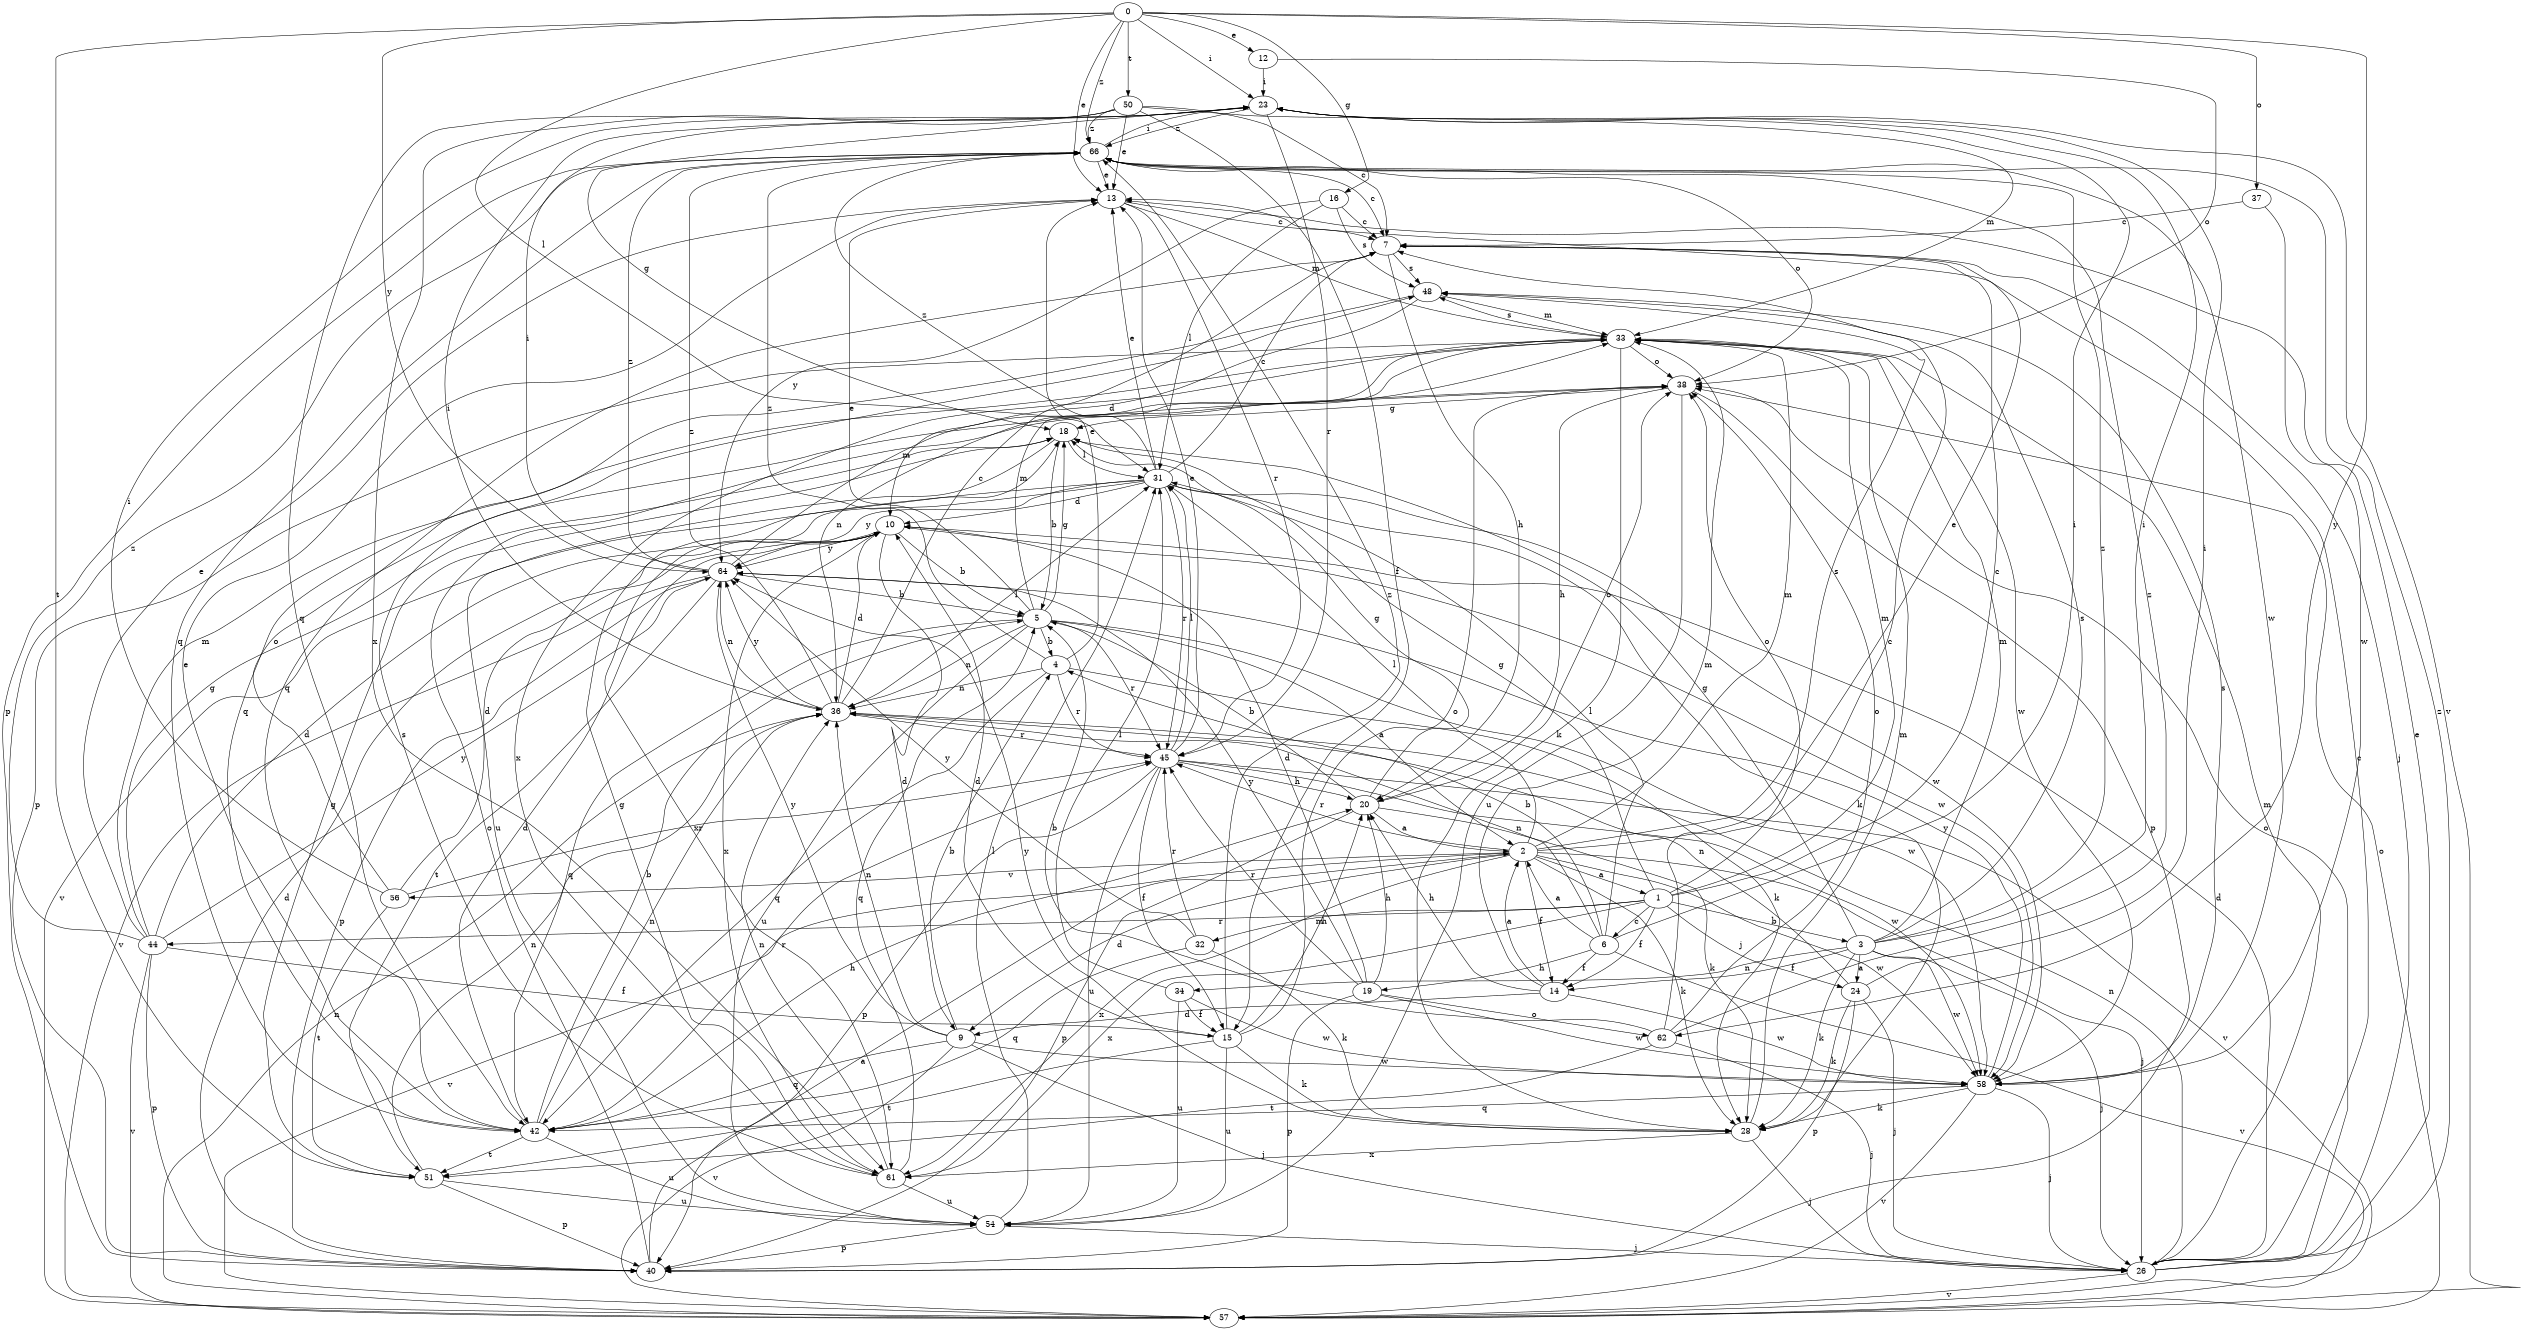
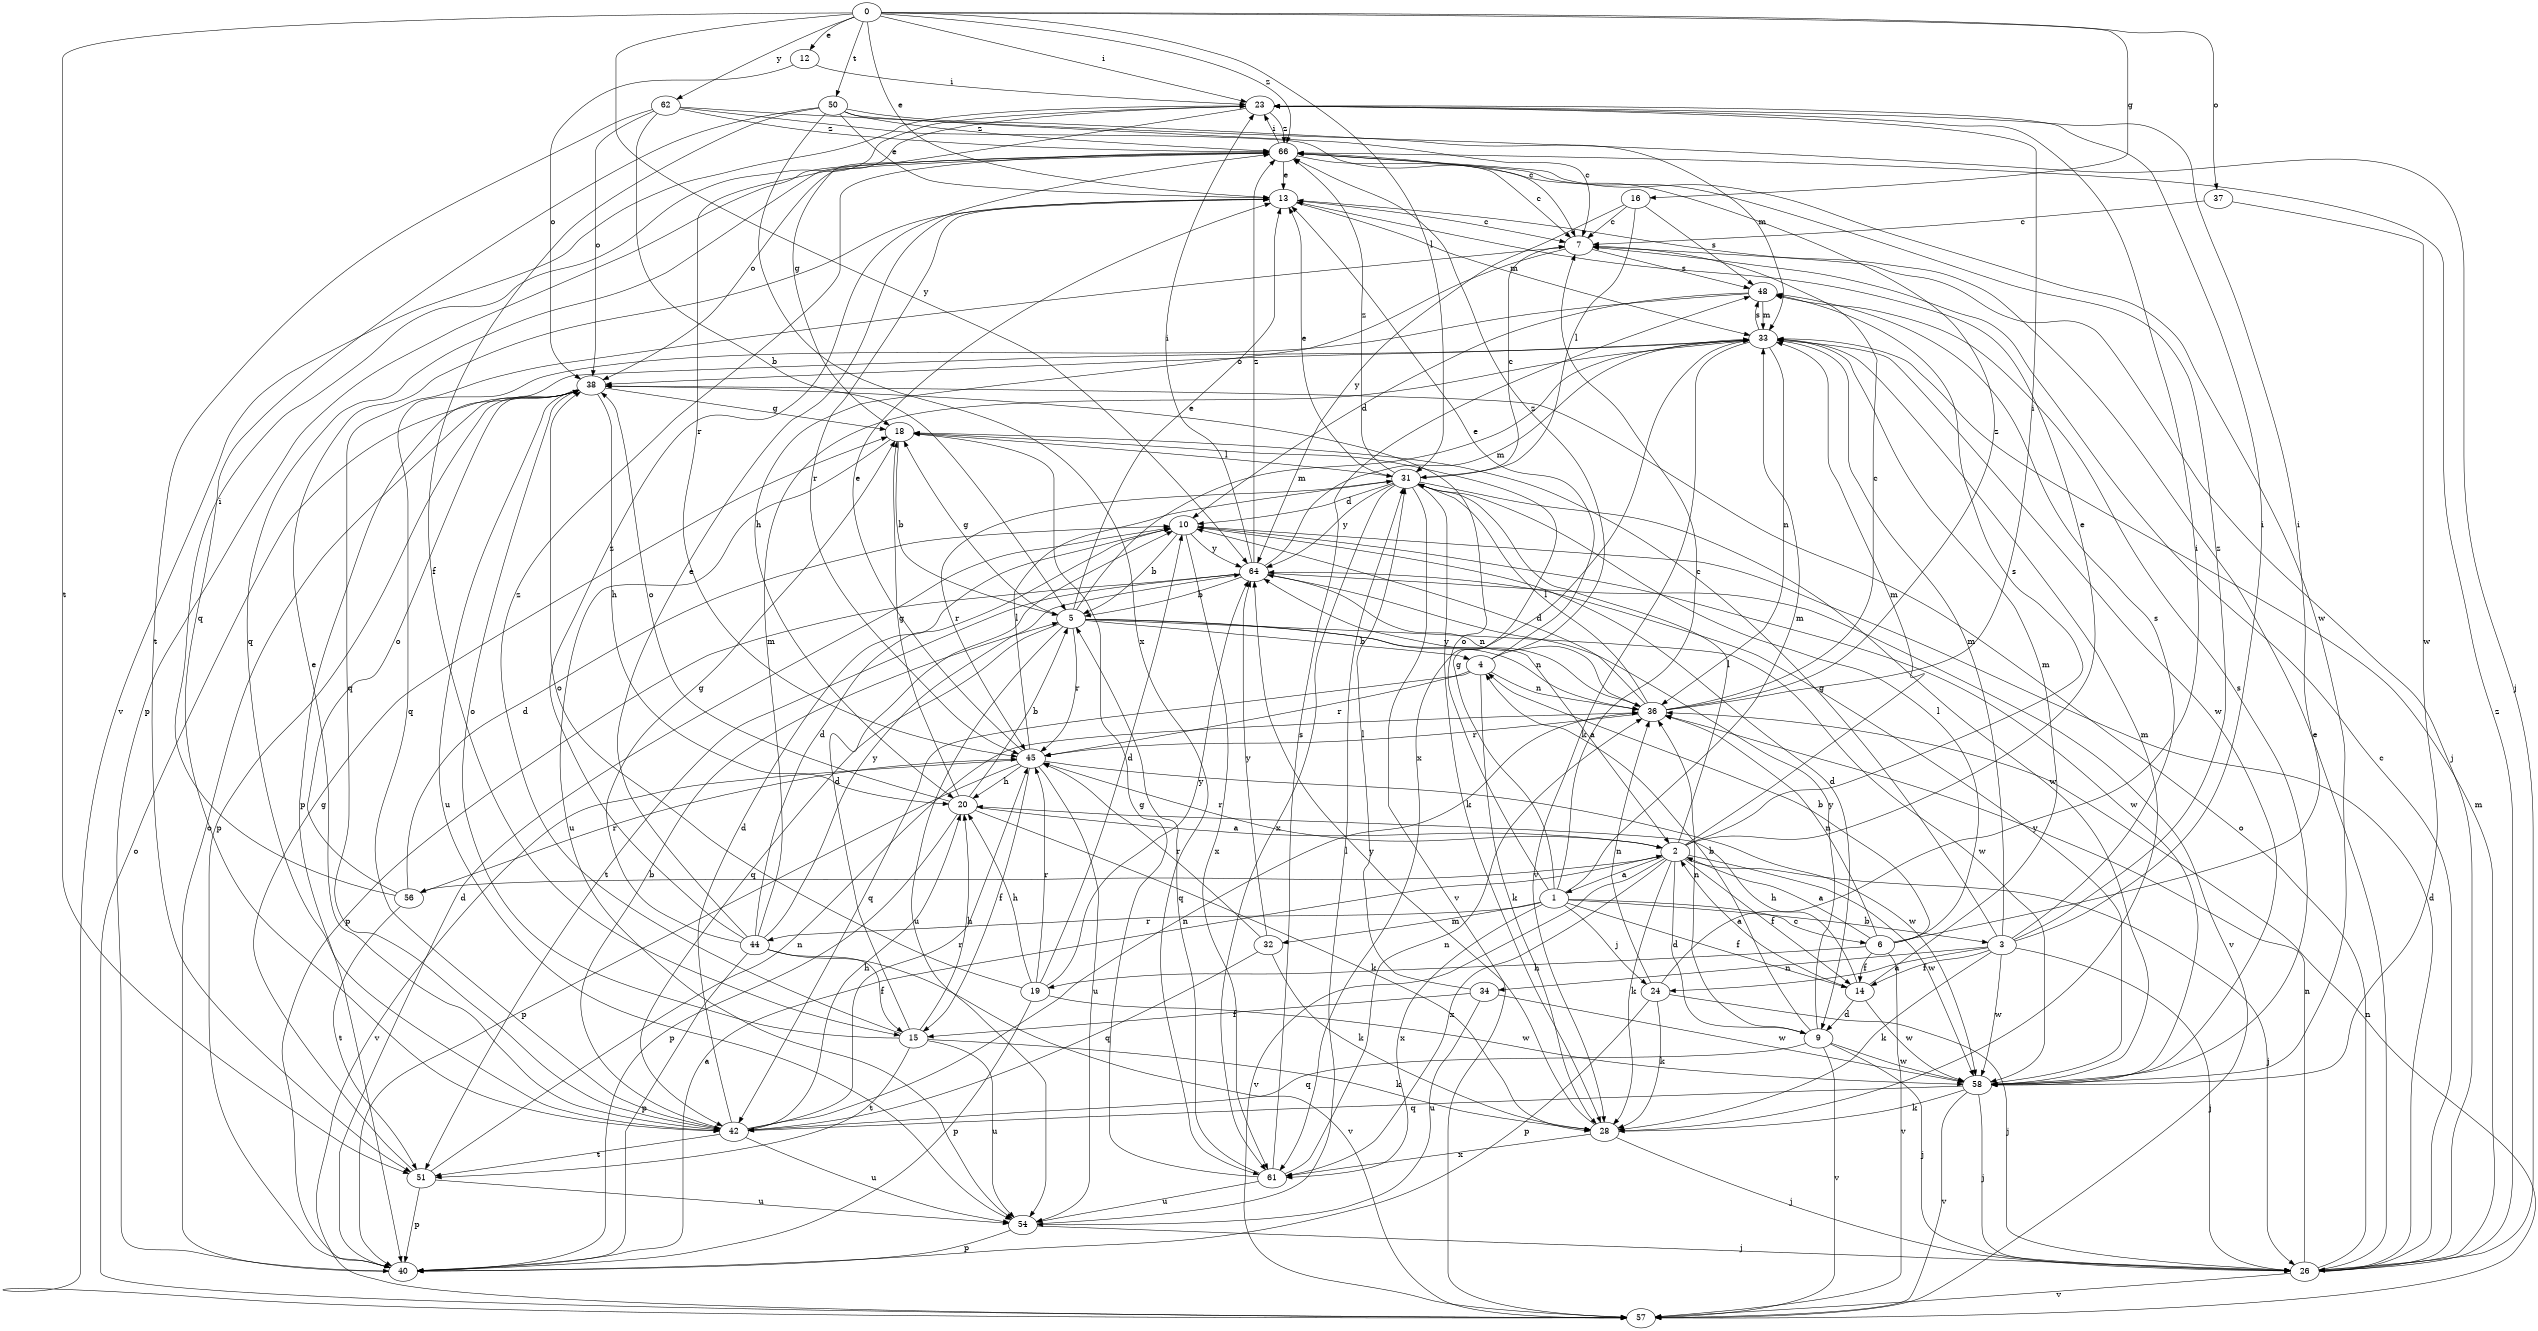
(1512, 1015) -> (640, 786)
